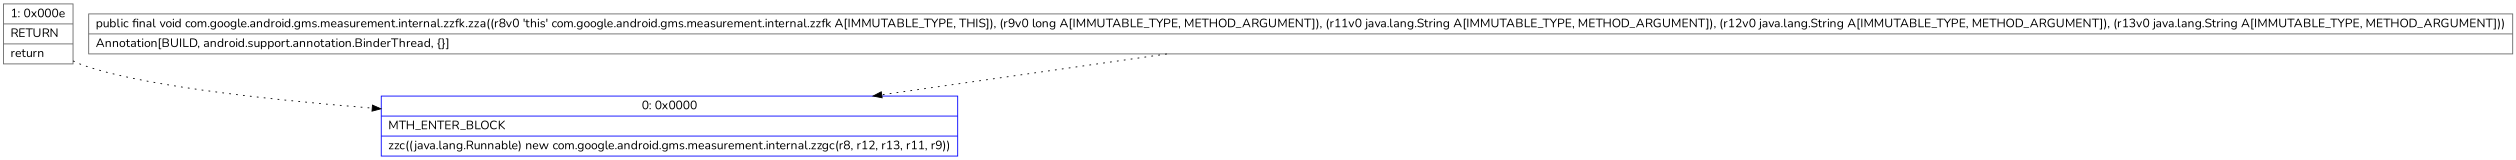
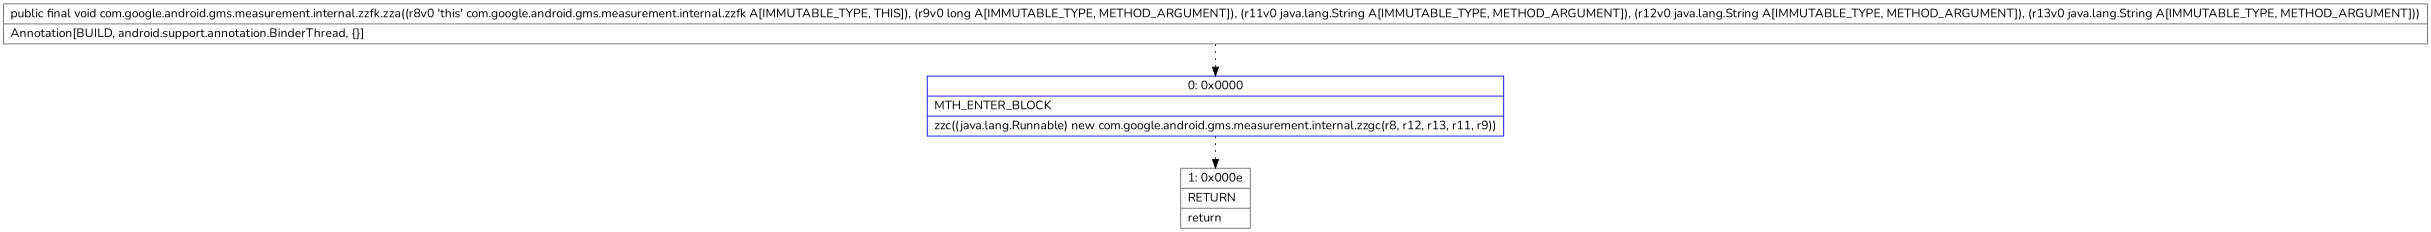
(221, 93) -> (1215, 148)
